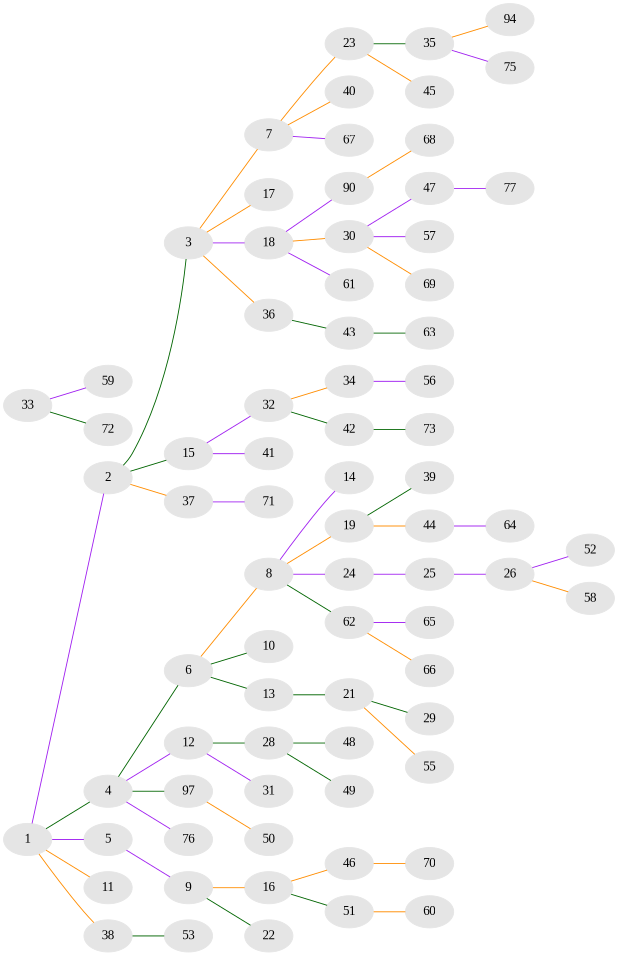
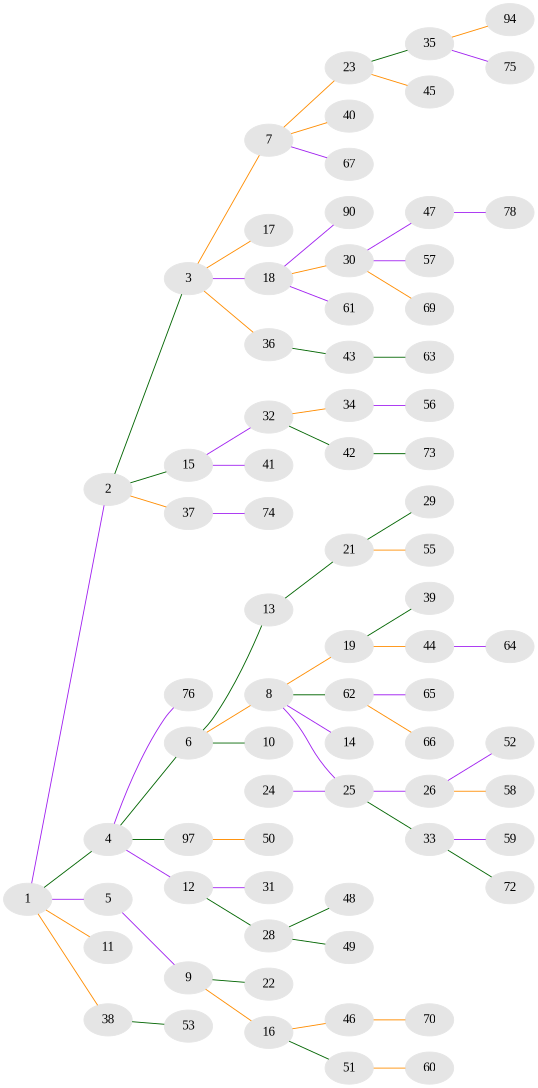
(430, 140) -> none
(510, 188) -> (510, 213)
(269, 502) -> (269, 514)
(309, 574) -> (309, 743)
none -> (389, 815)
